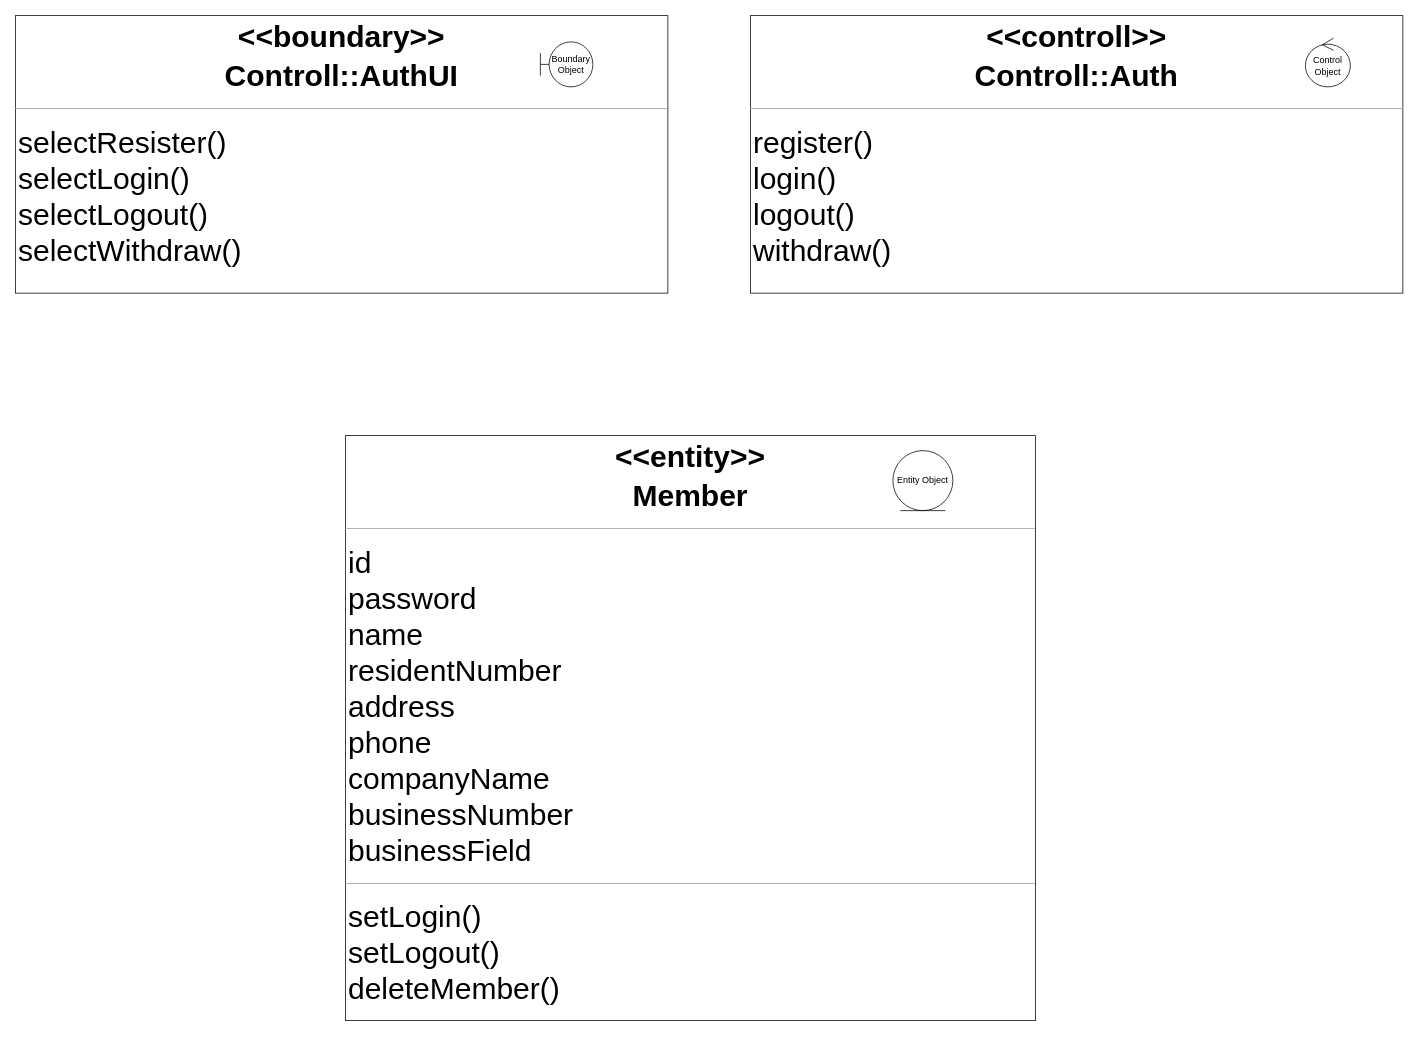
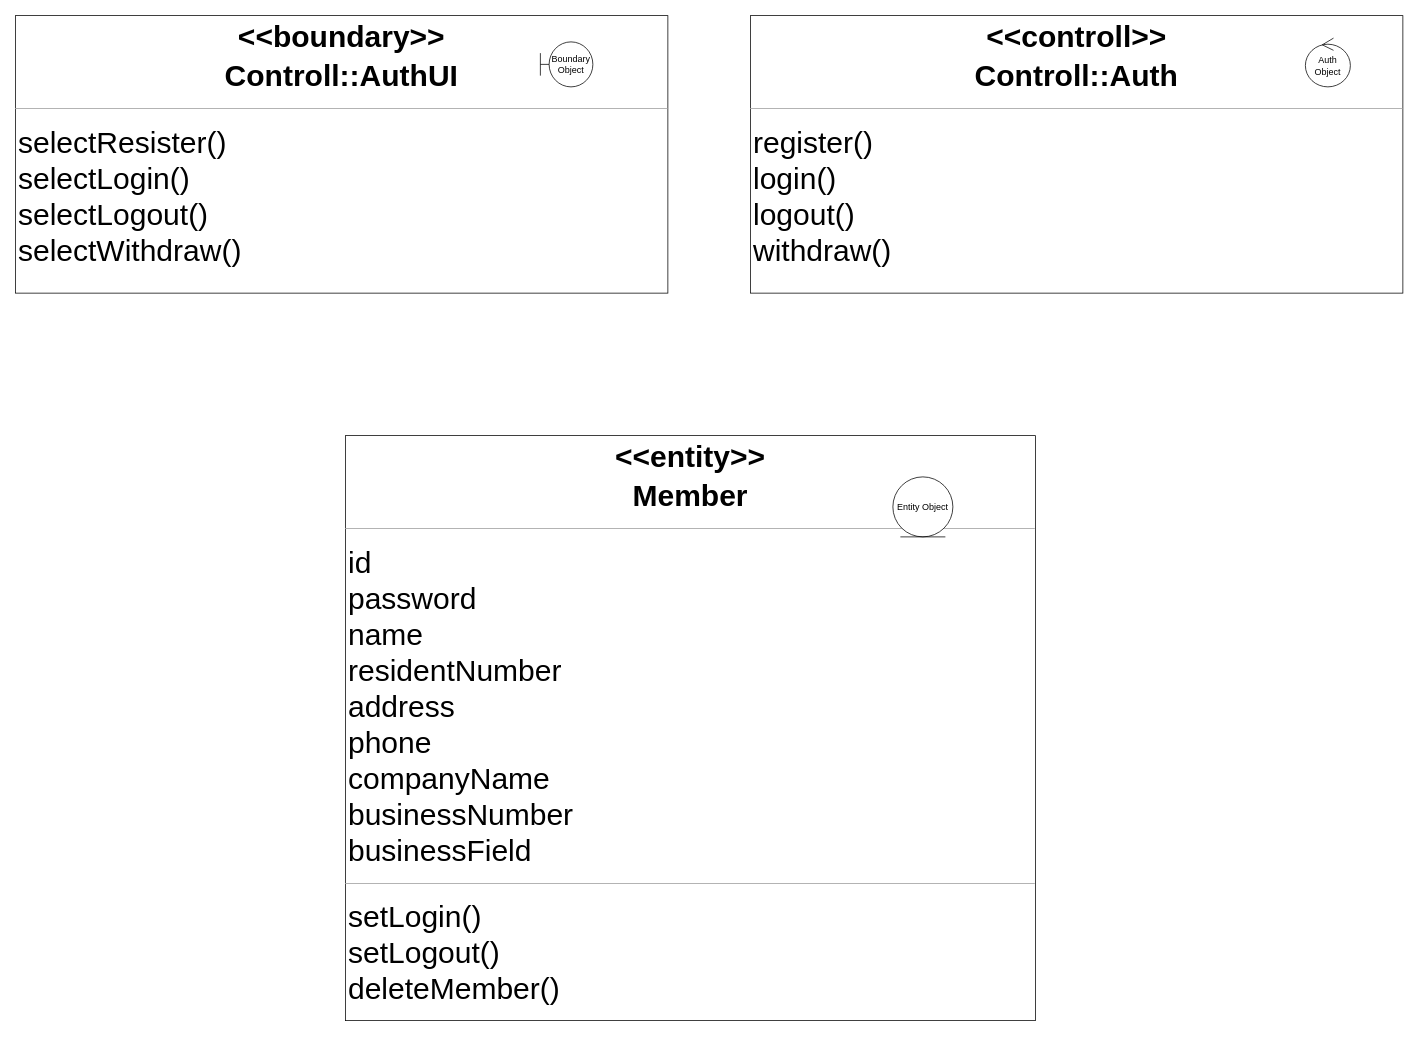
(1328, 66) -> (1328, 66)
(923, 480) -> (923, 507)
